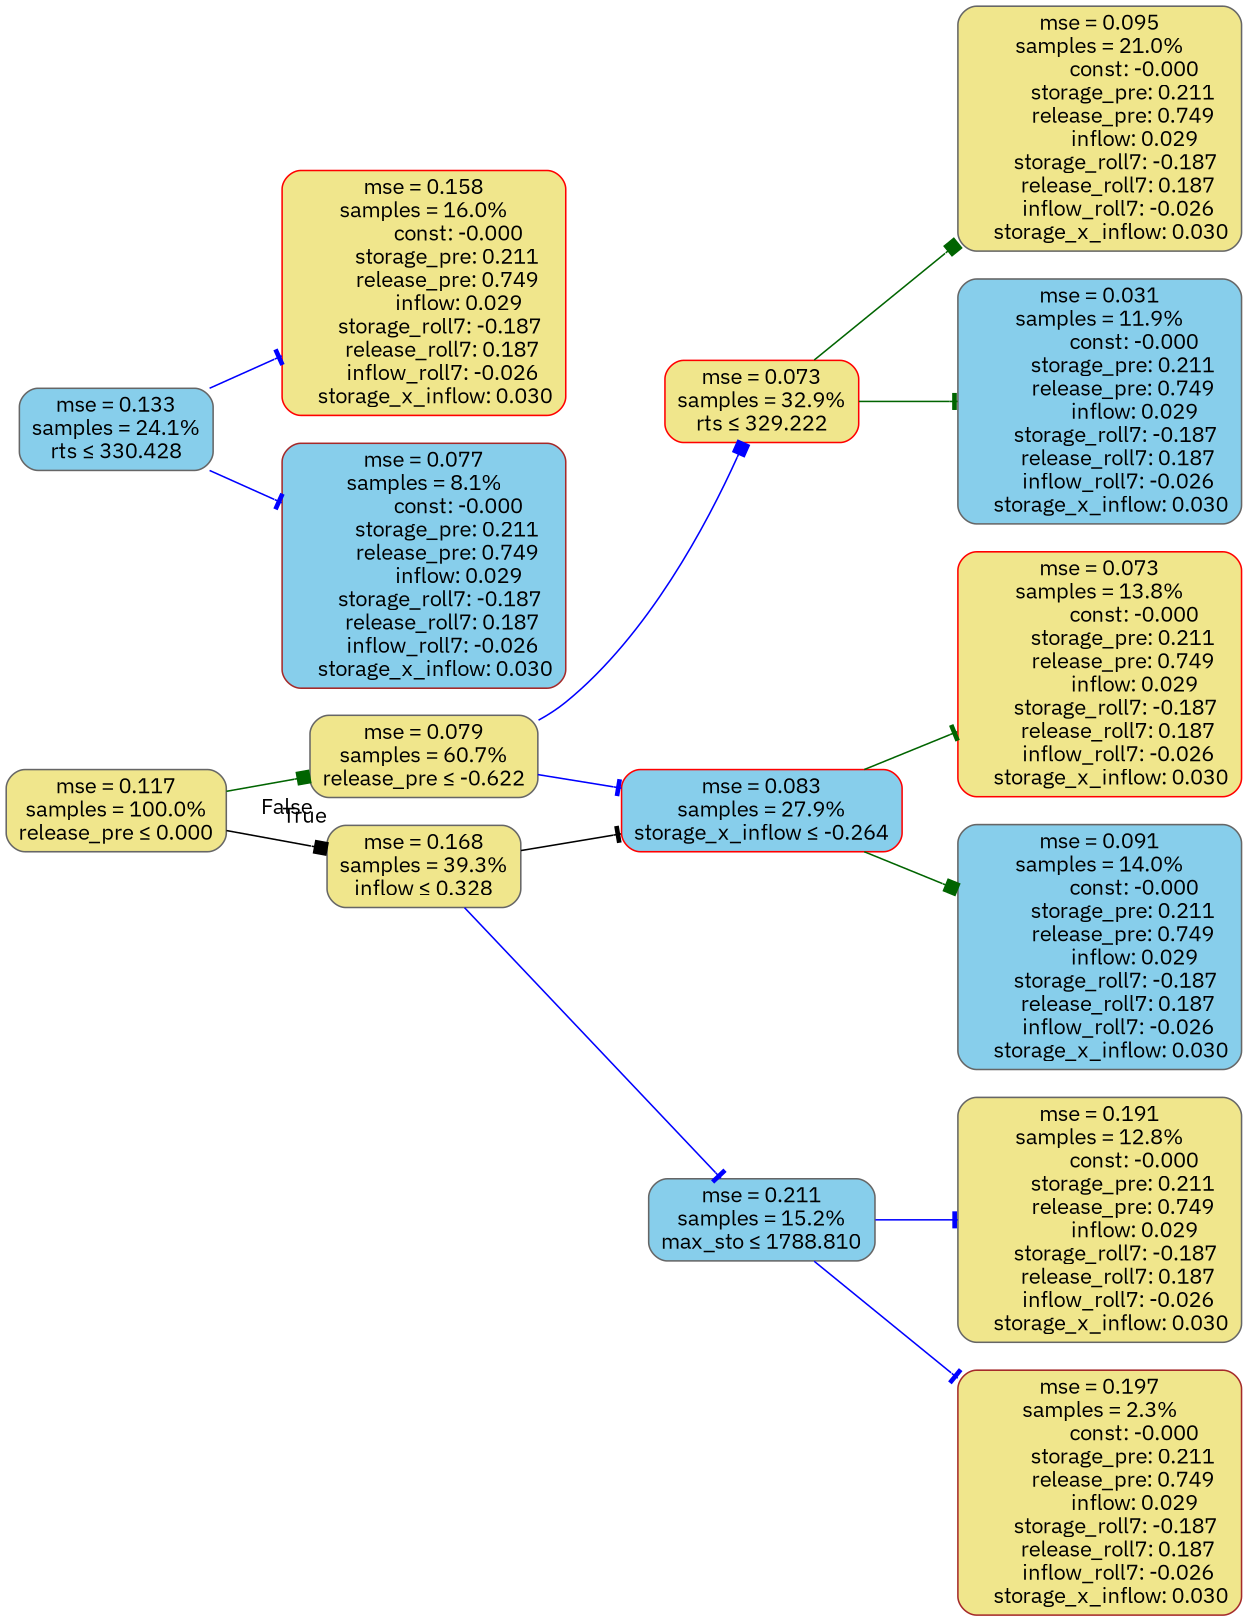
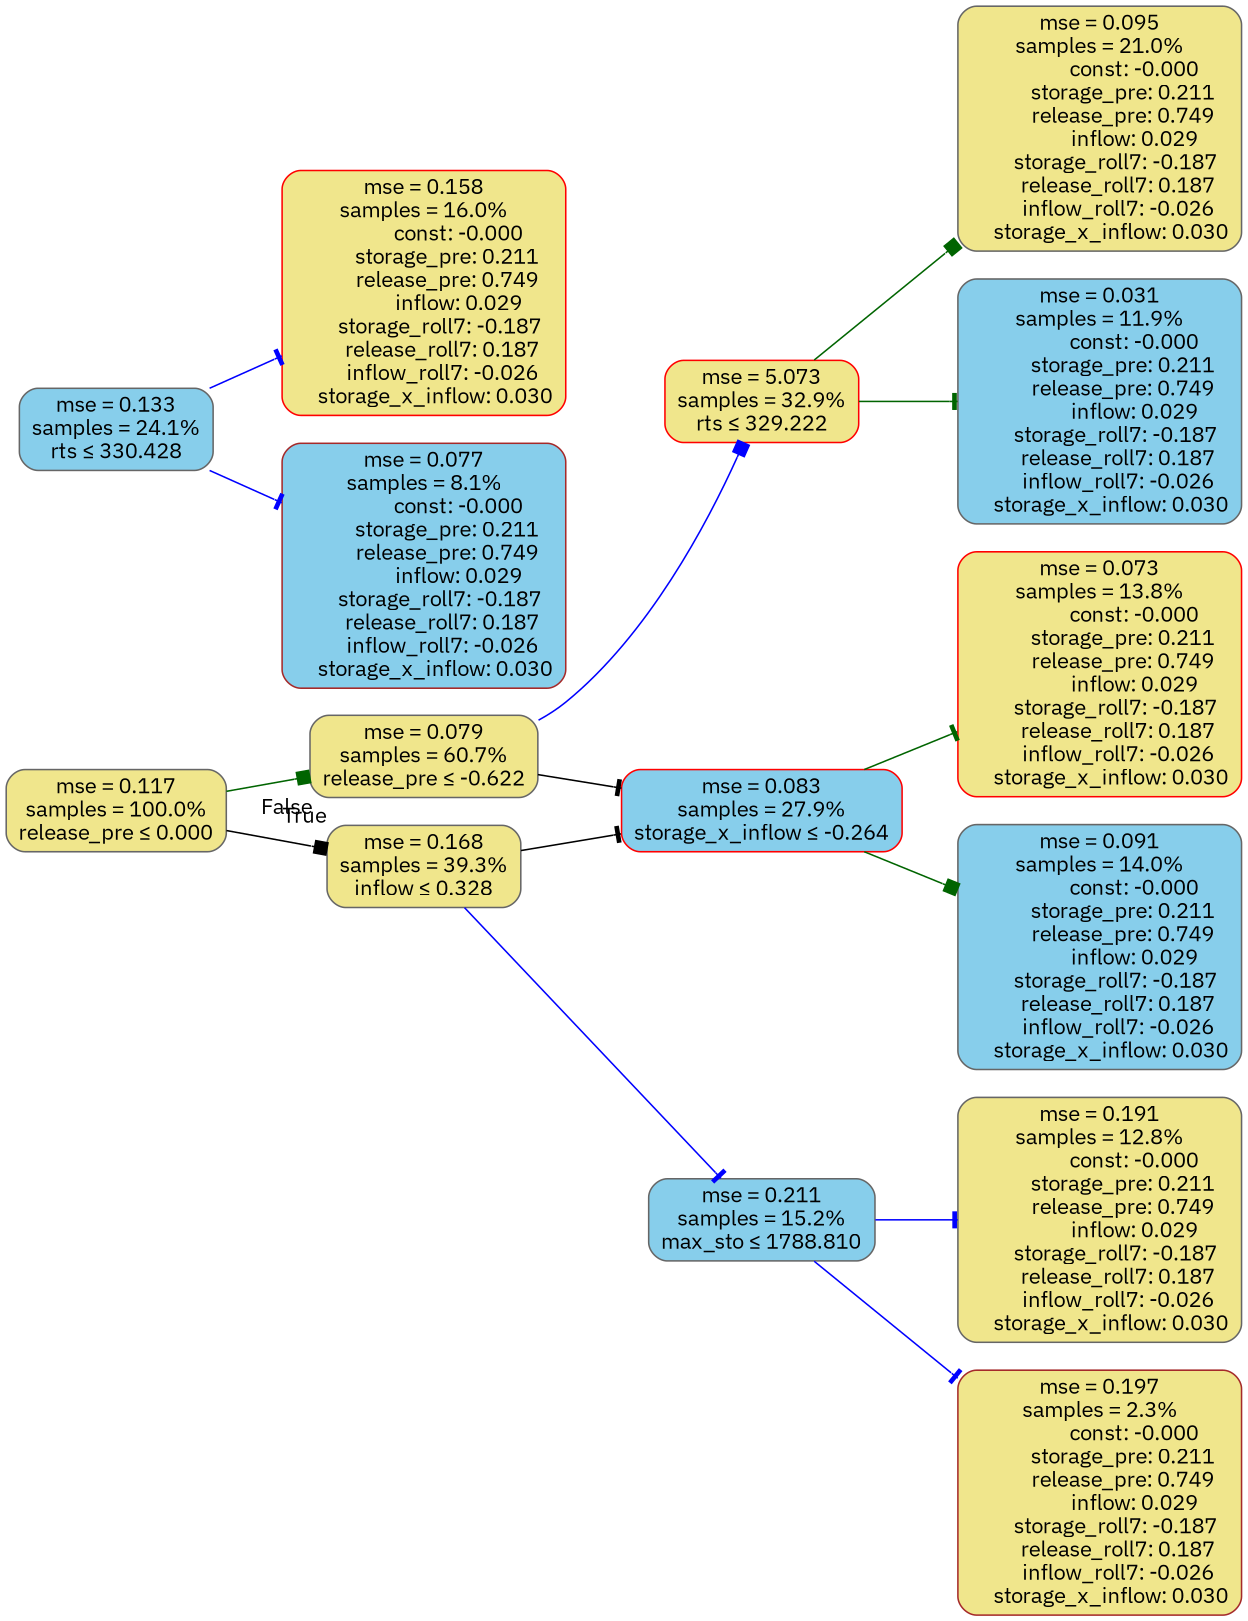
(762, 401) -> (762, 401)
(576, 781) -> (576, 781)
